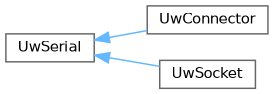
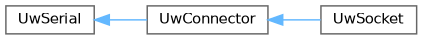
(134, 62) -> (302, 20)
